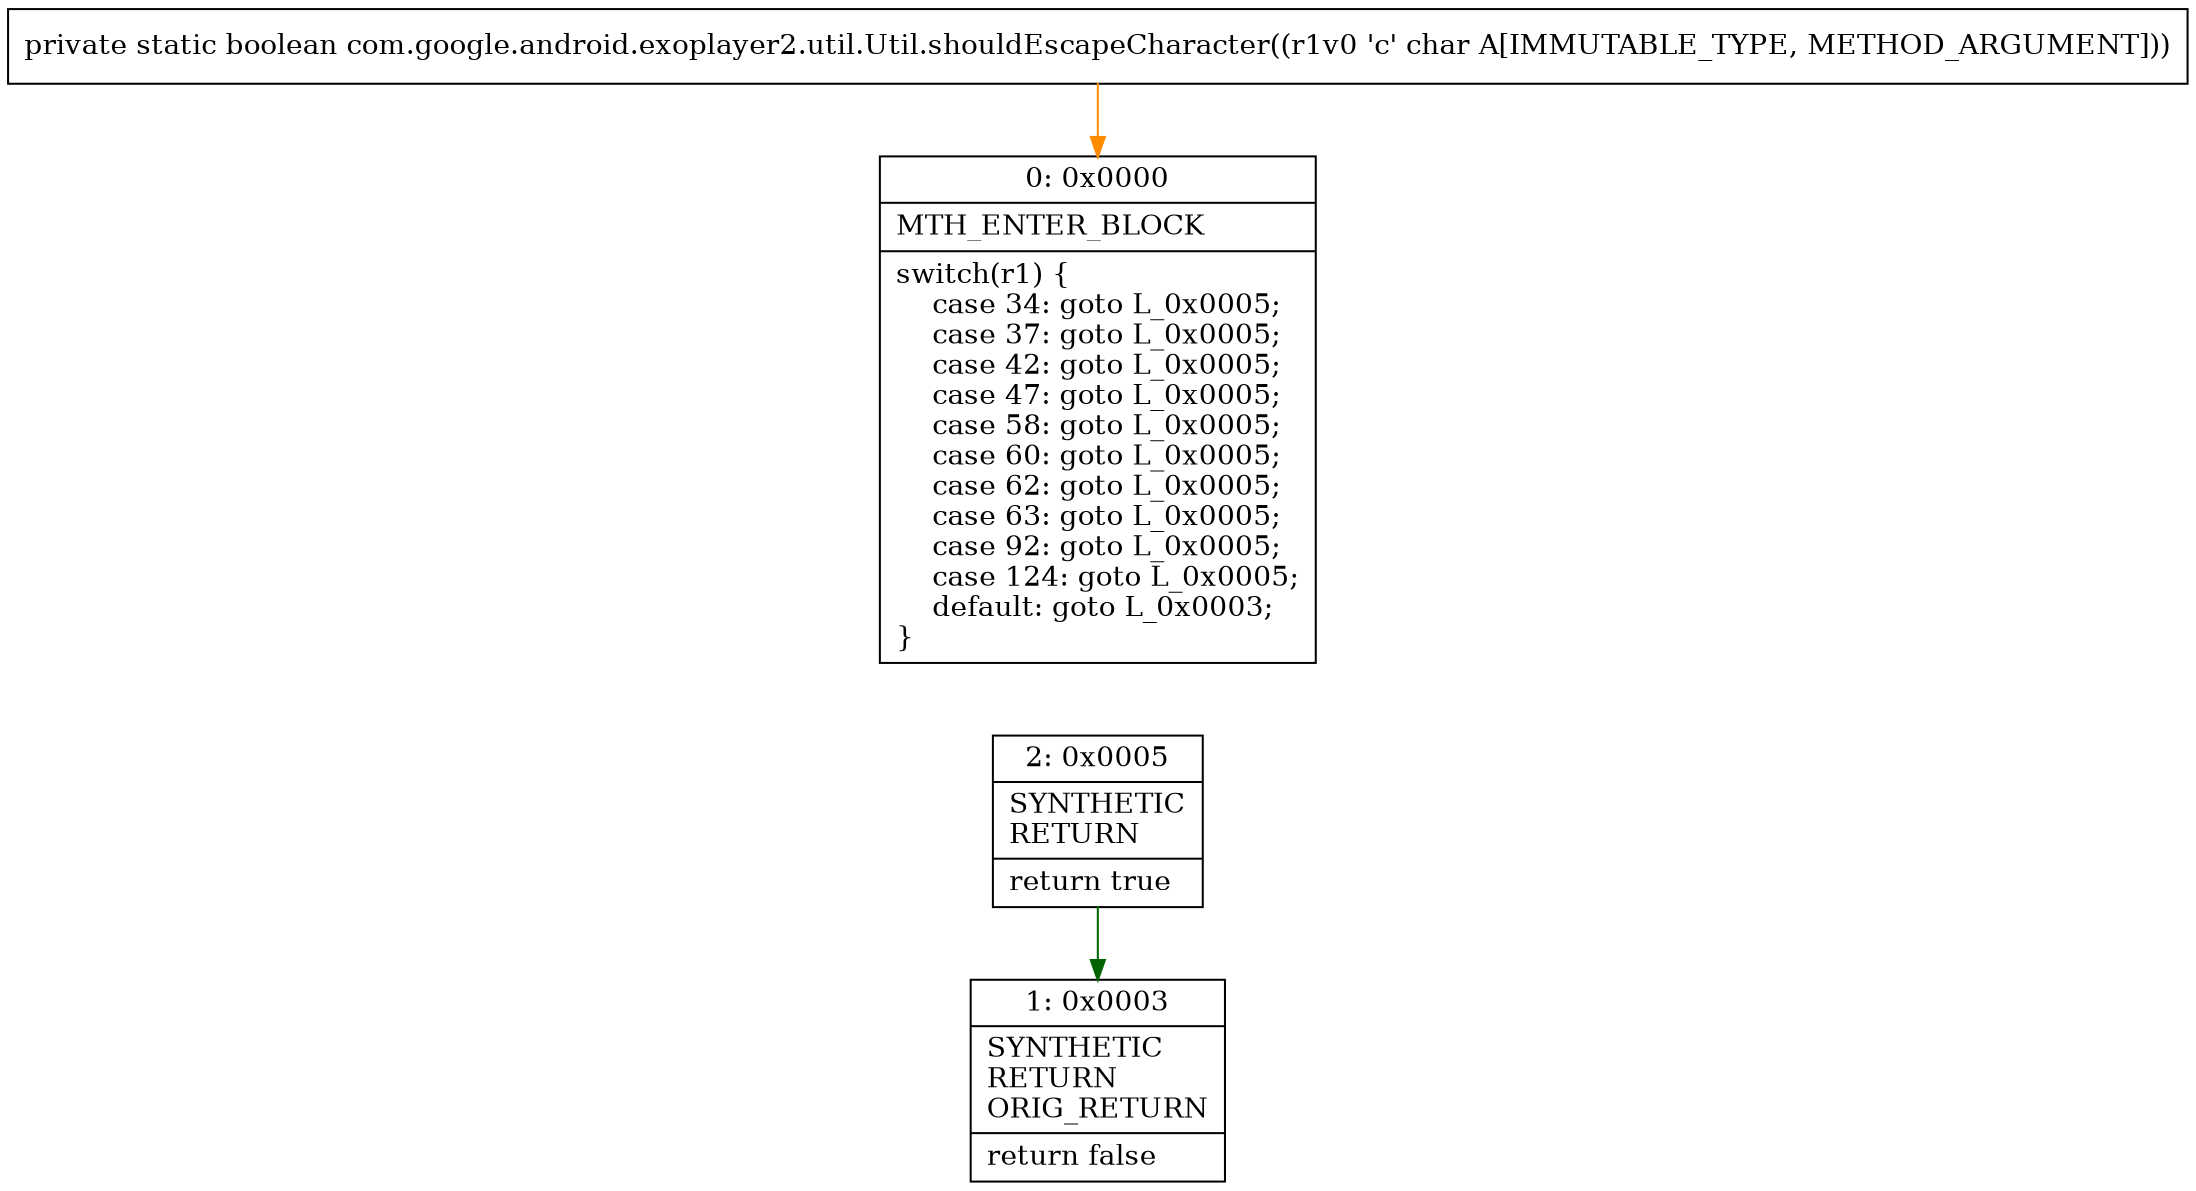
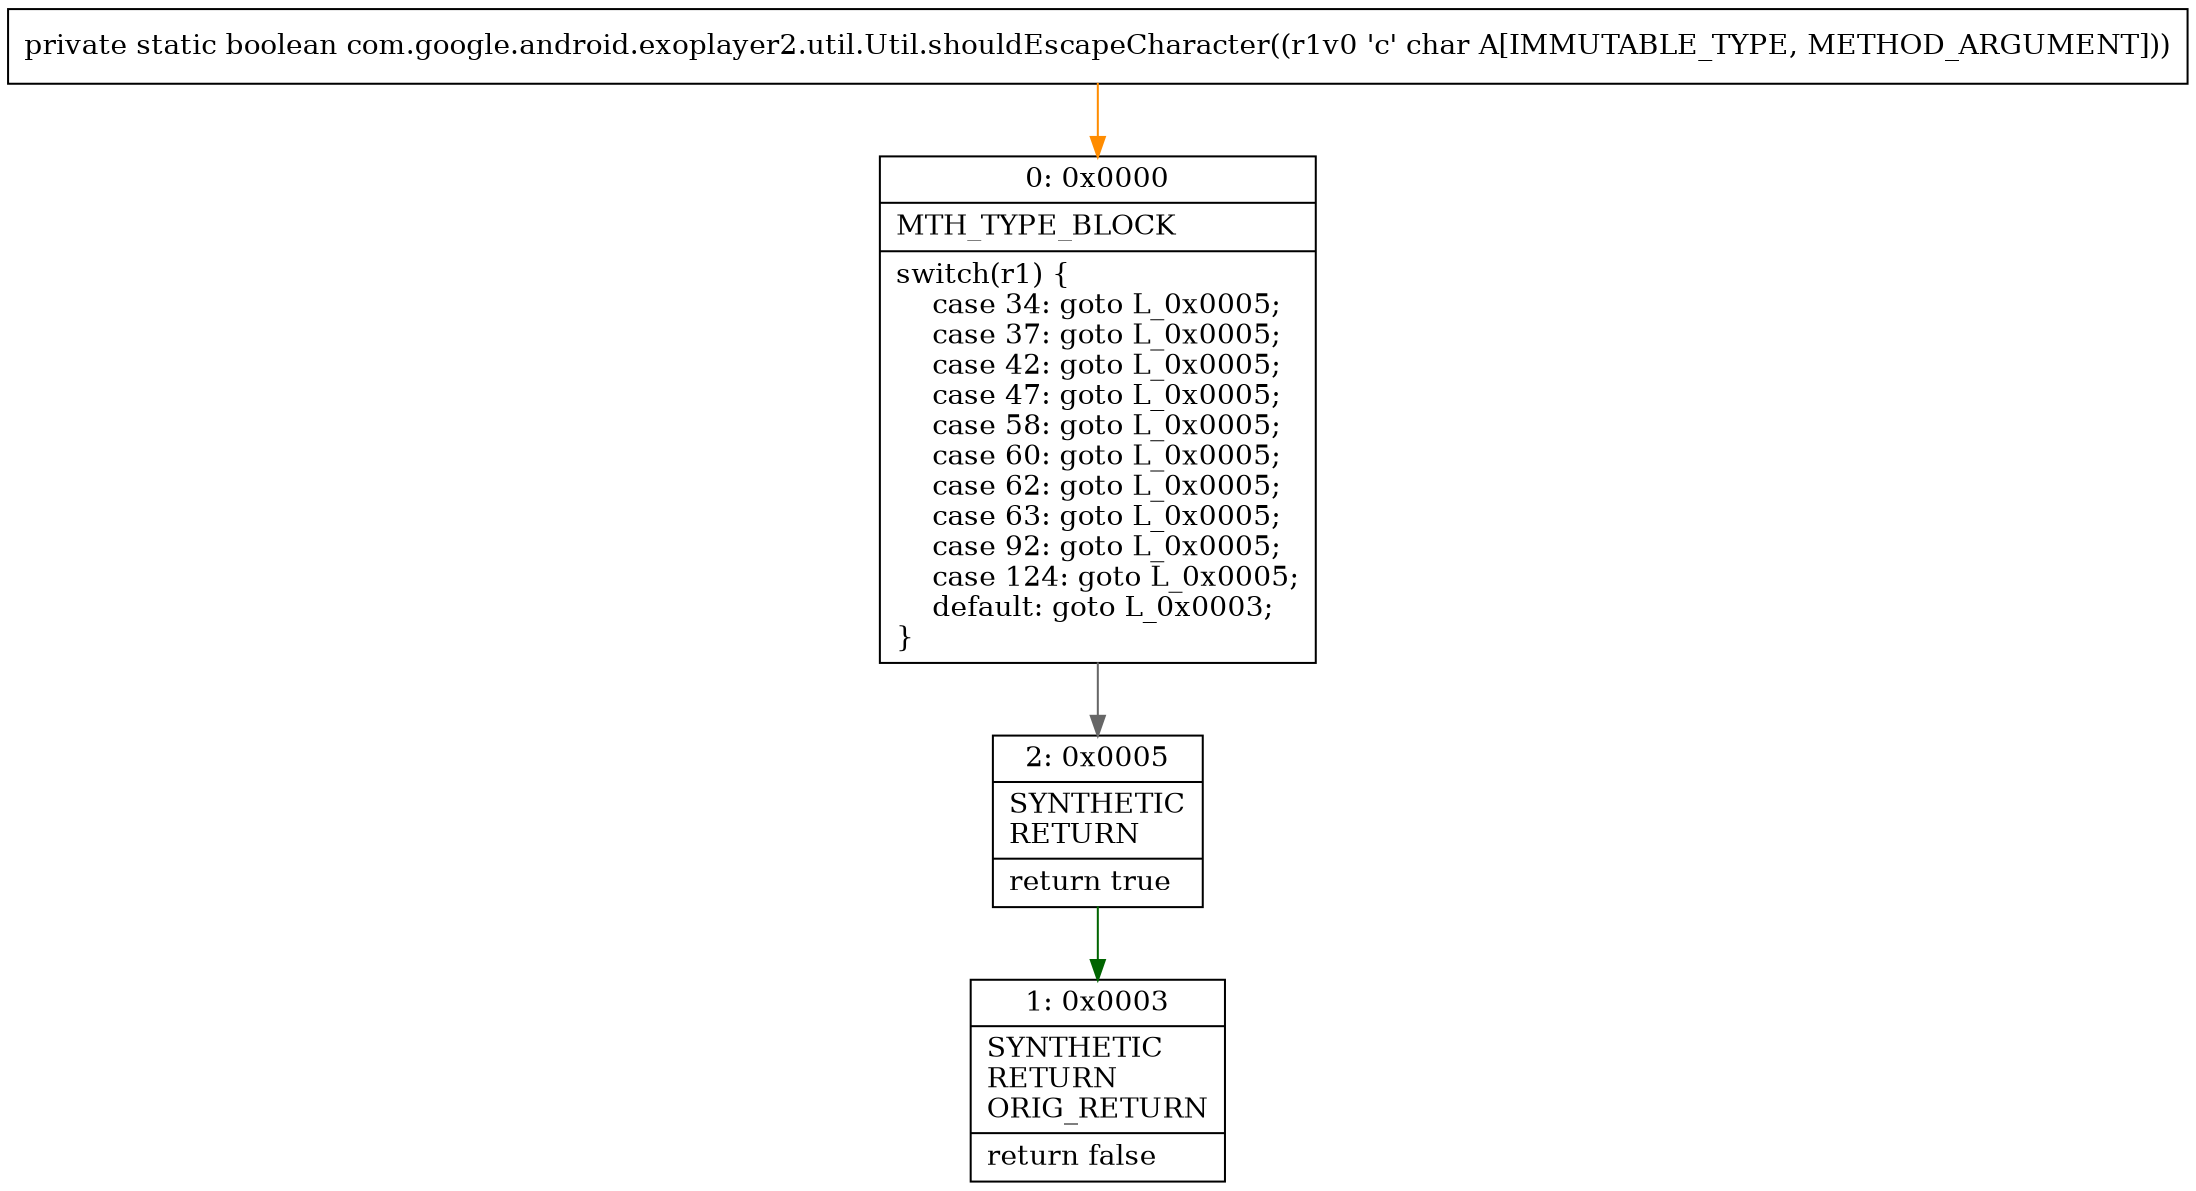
(1051, 226) -> (1036, 226)
none -> (1098, 689)
